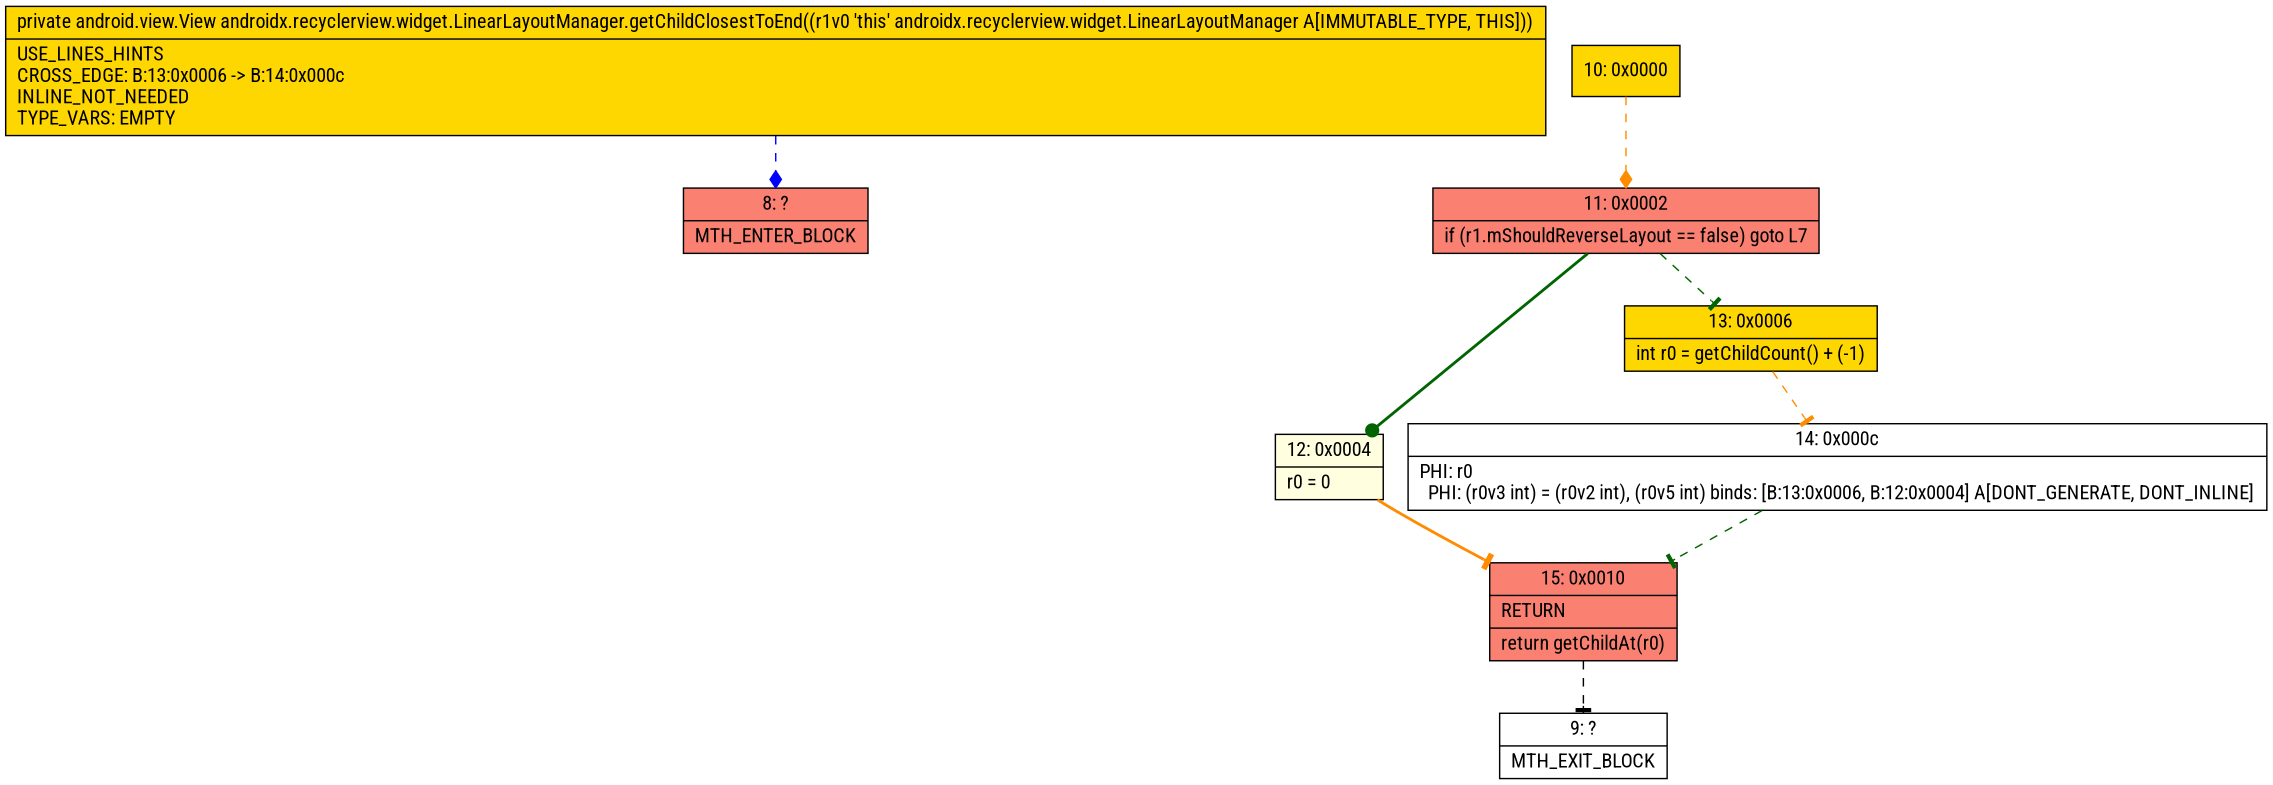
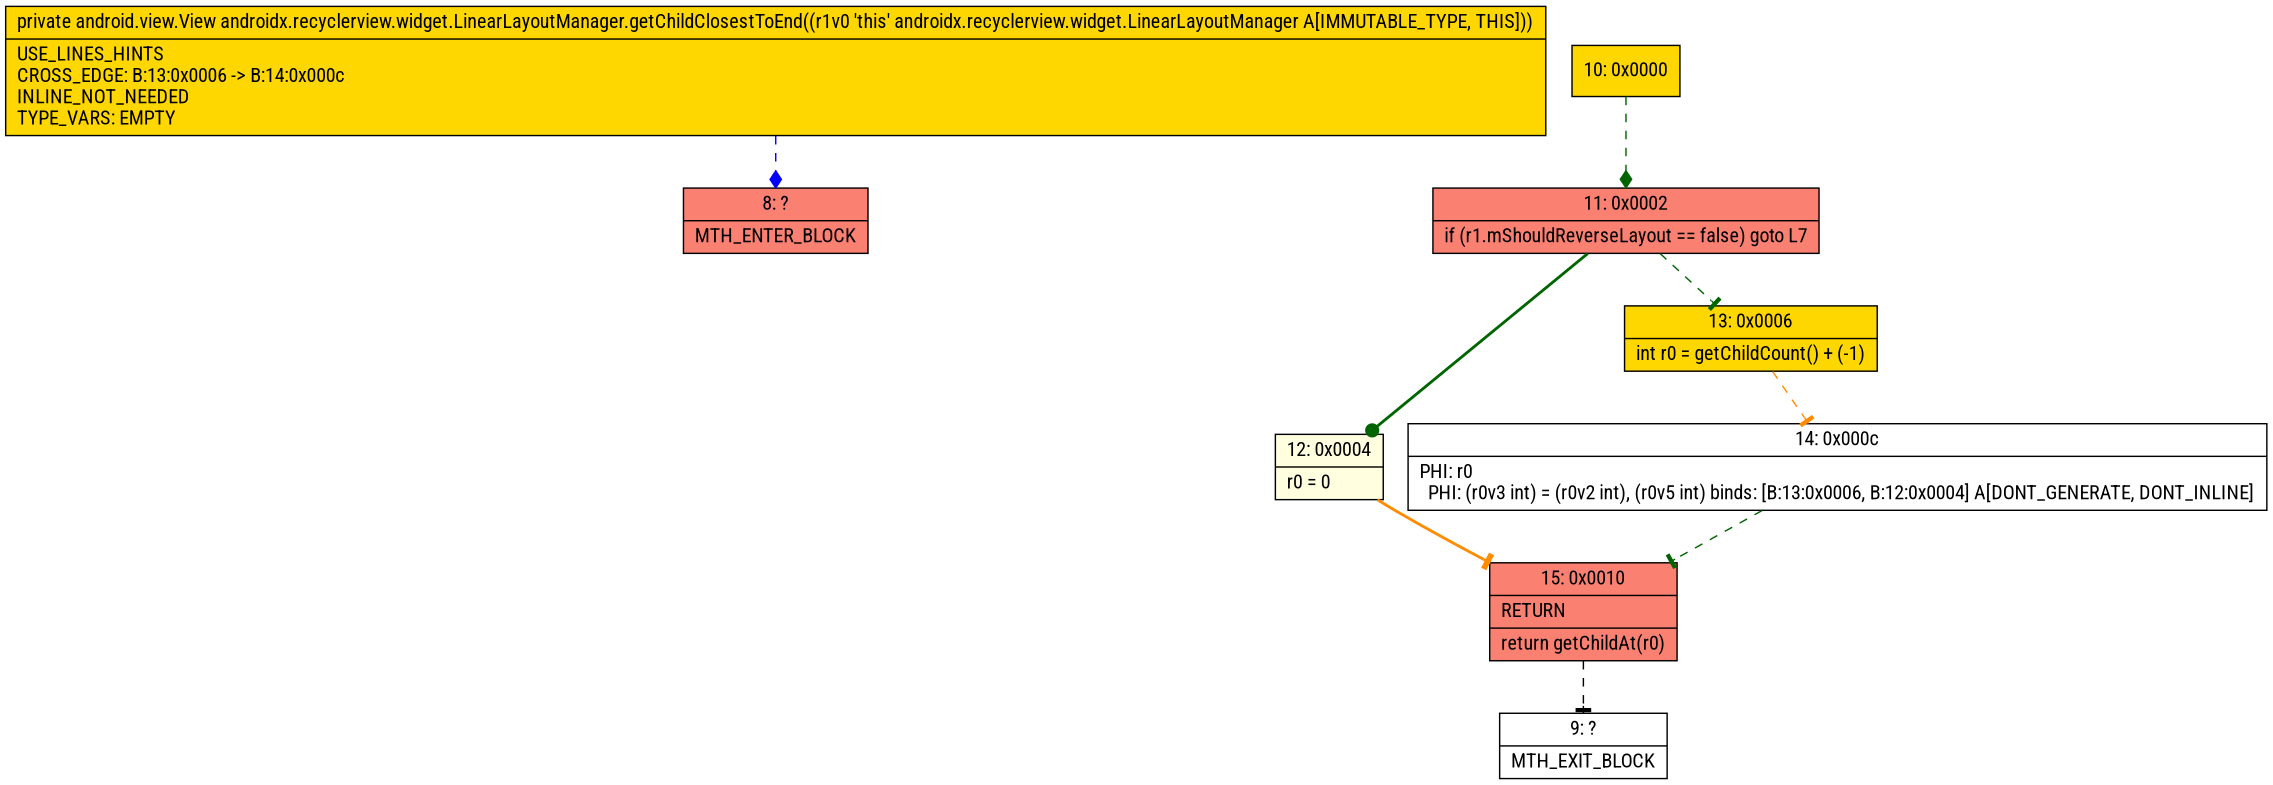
(1626, 134) -> (1626, 134)
